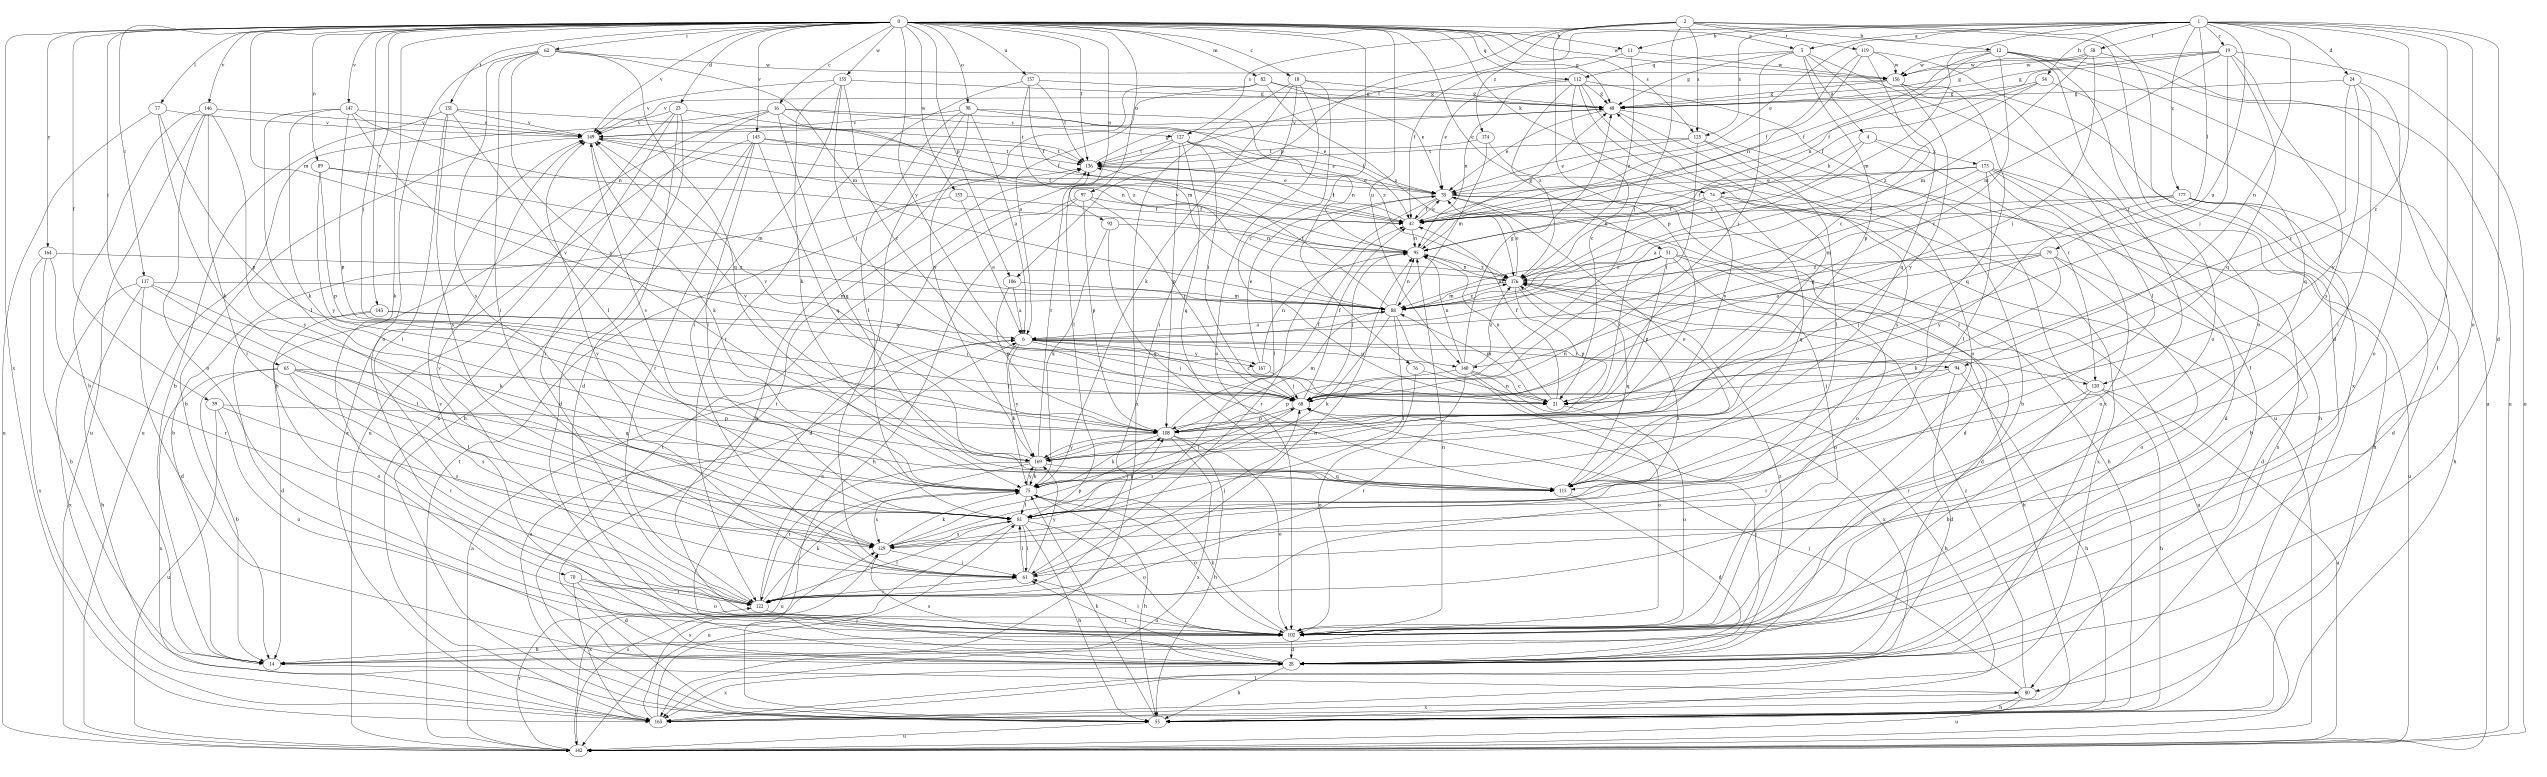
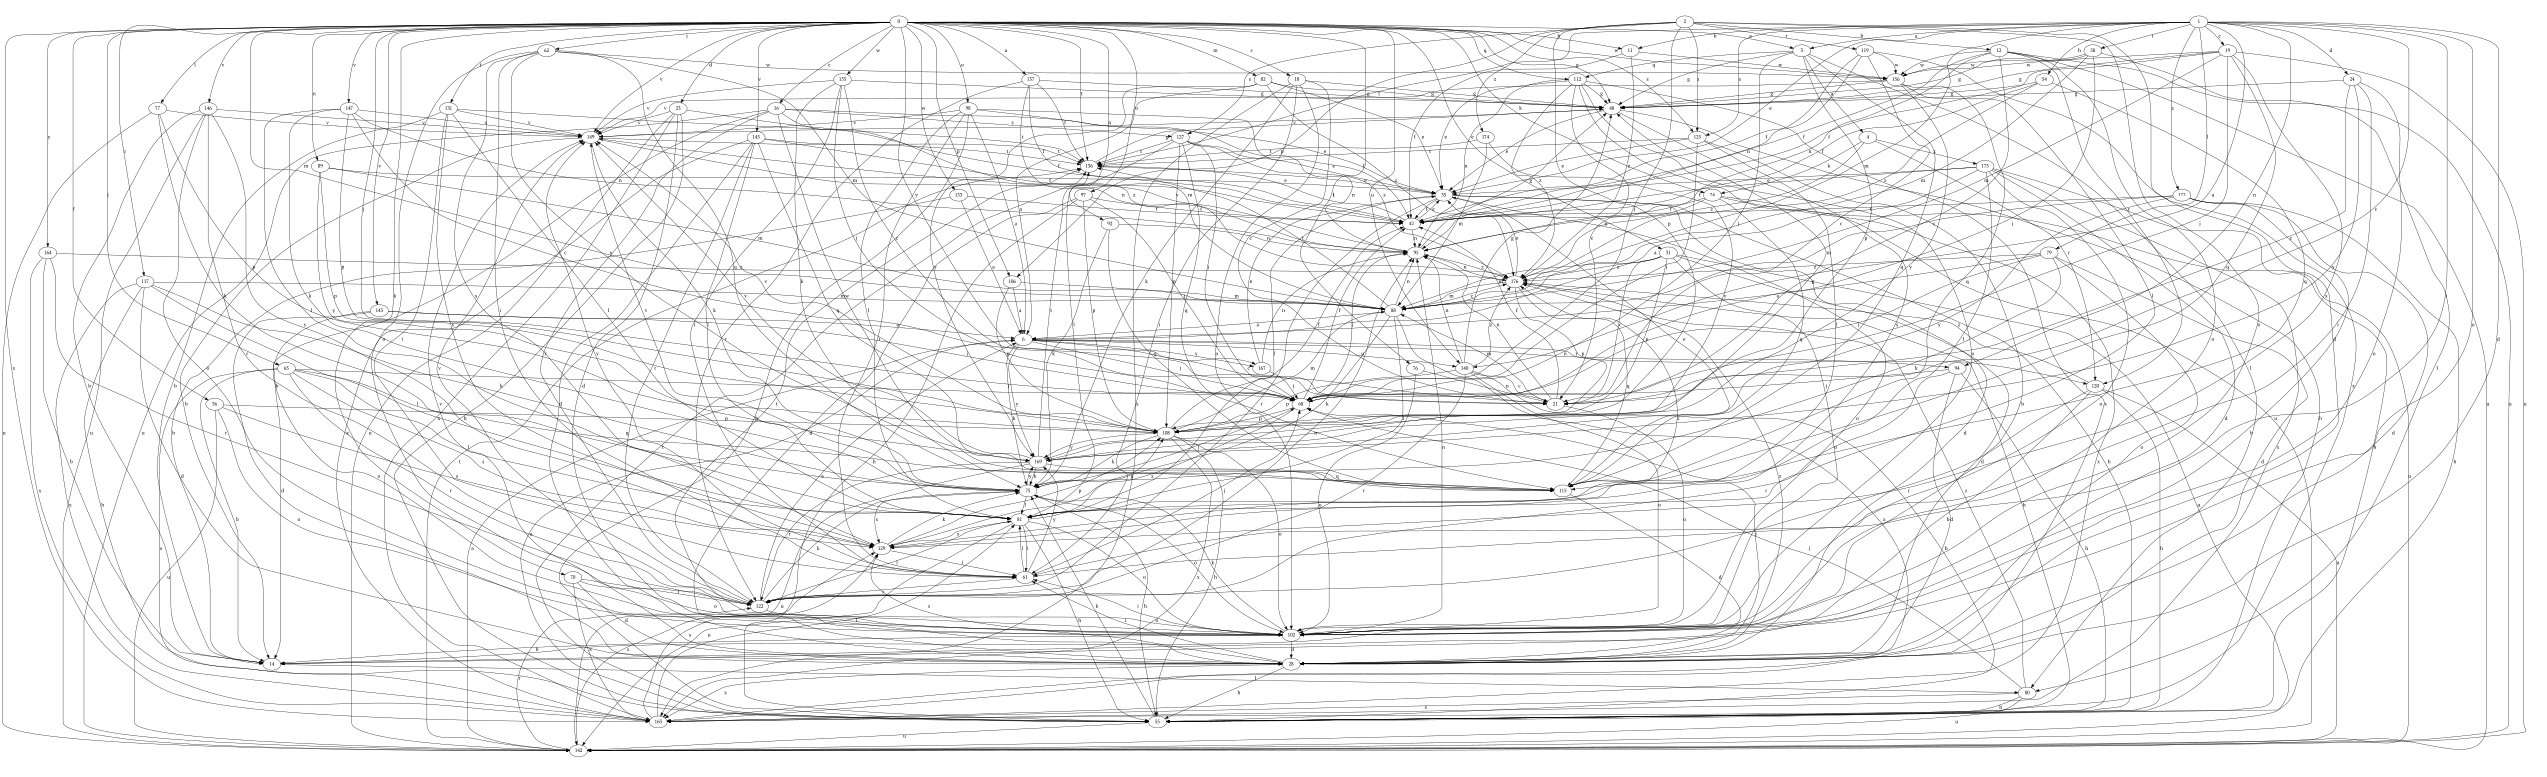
(565, 253) -> (565, 253)
(847, 296) -> (847, 296)
(215, 404) -> (215, 404)
(857, 621) -> (857, 621)
